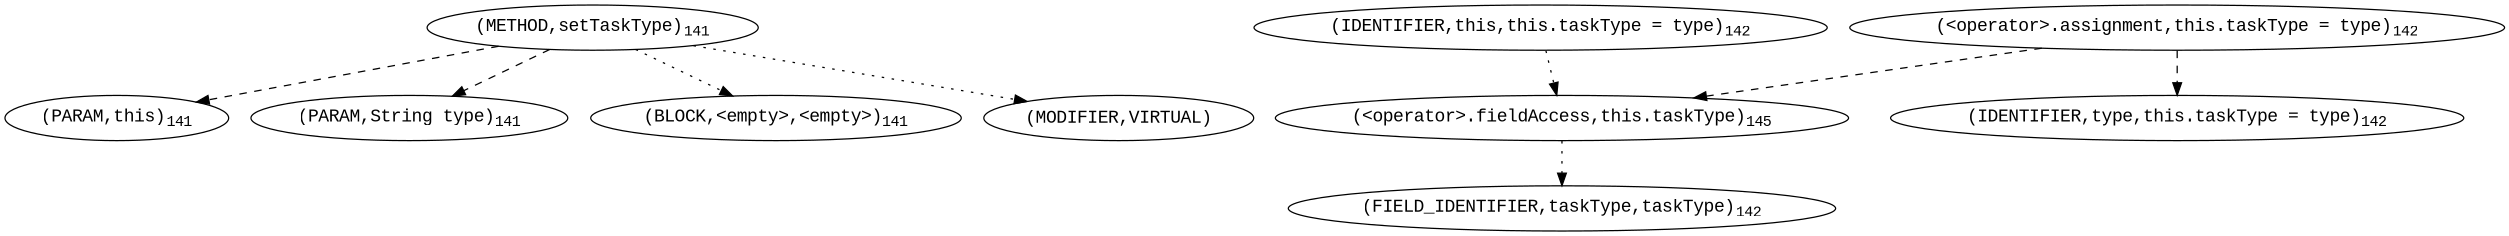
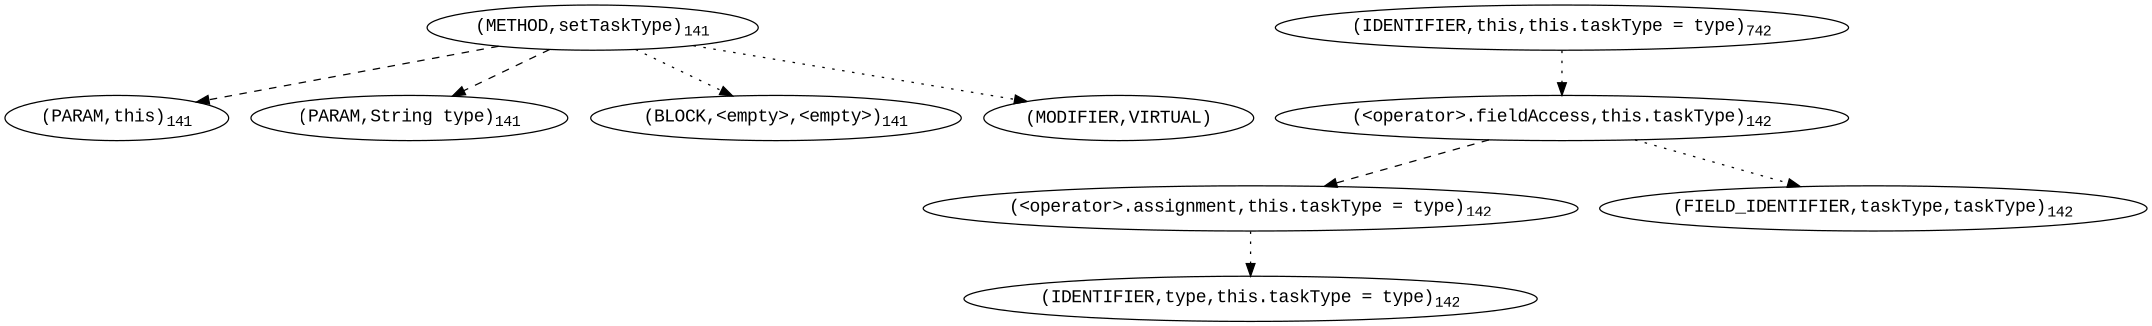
(1738, 26) -> (1759, 26)
(2177, 67) -> (1251, 247)
(1874, 72) -> (1413, 161)
(1759, 116) -> (1759, 116)
